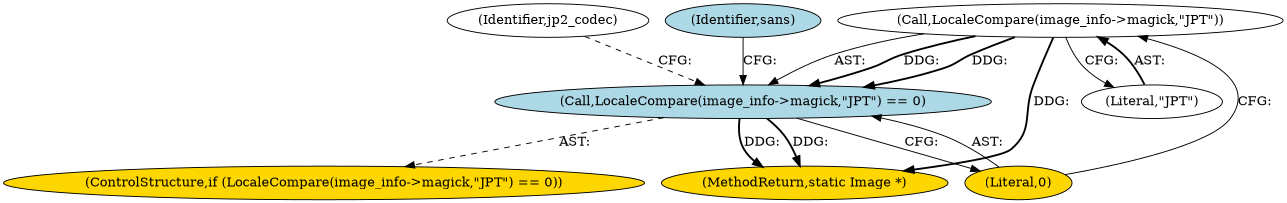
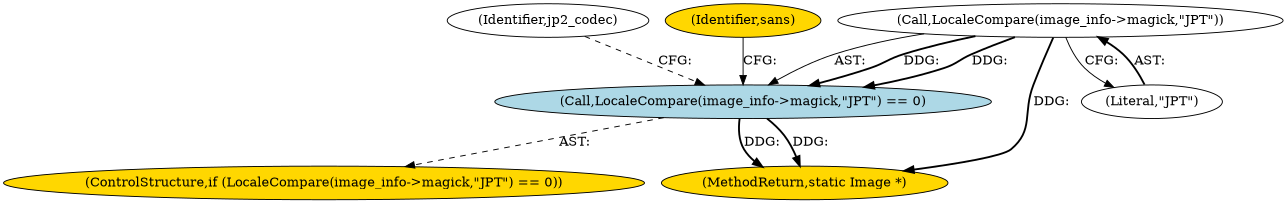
(743, 21) -> (743, 21)
(1018, 183) -> none
